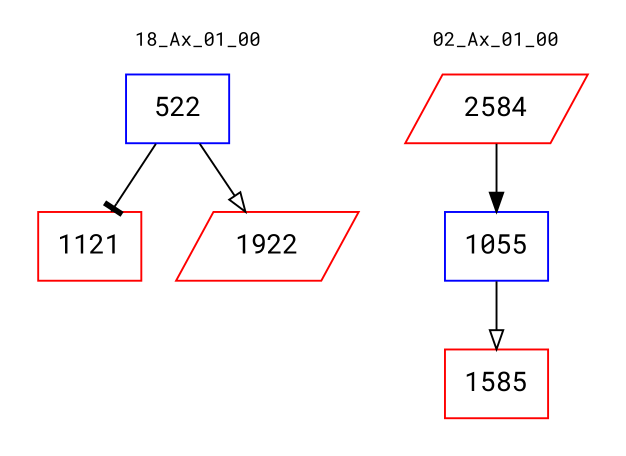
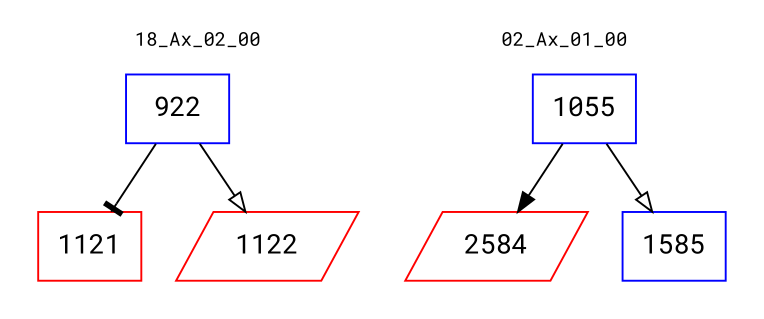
(199, 41) -> (199, 41)
(178, 109) -> (178, 109)
(497, 168) -> (546, 170)
(267, 246) -> (267, 246)
(497, 384) -> (674, 246)
